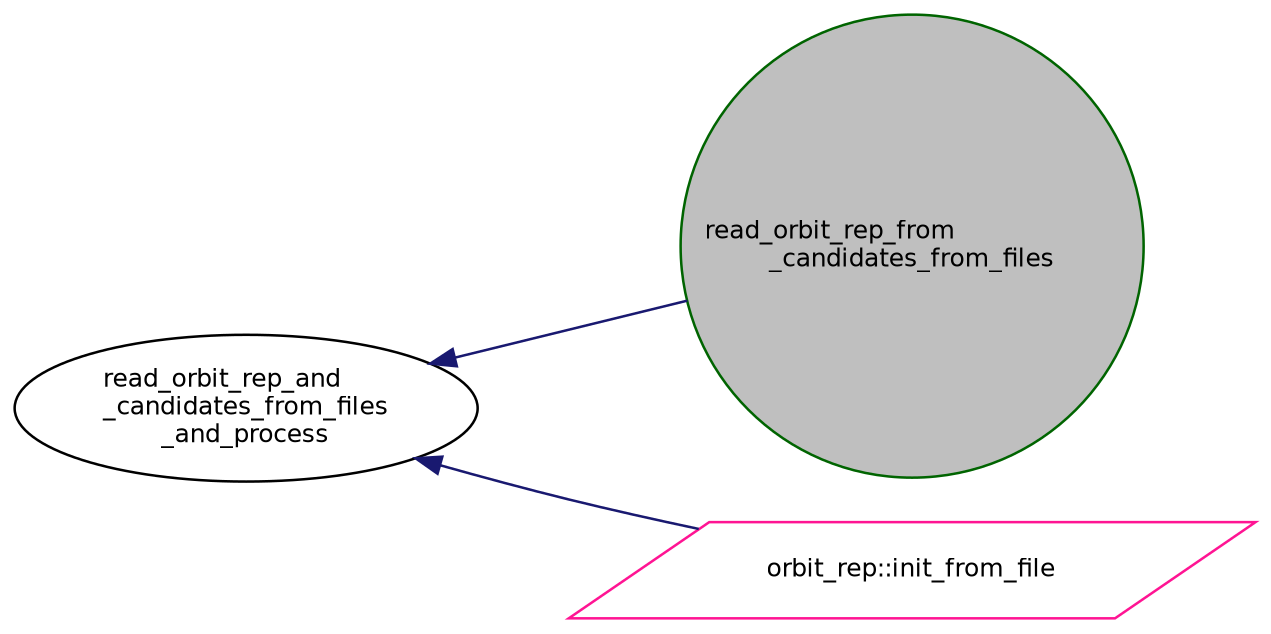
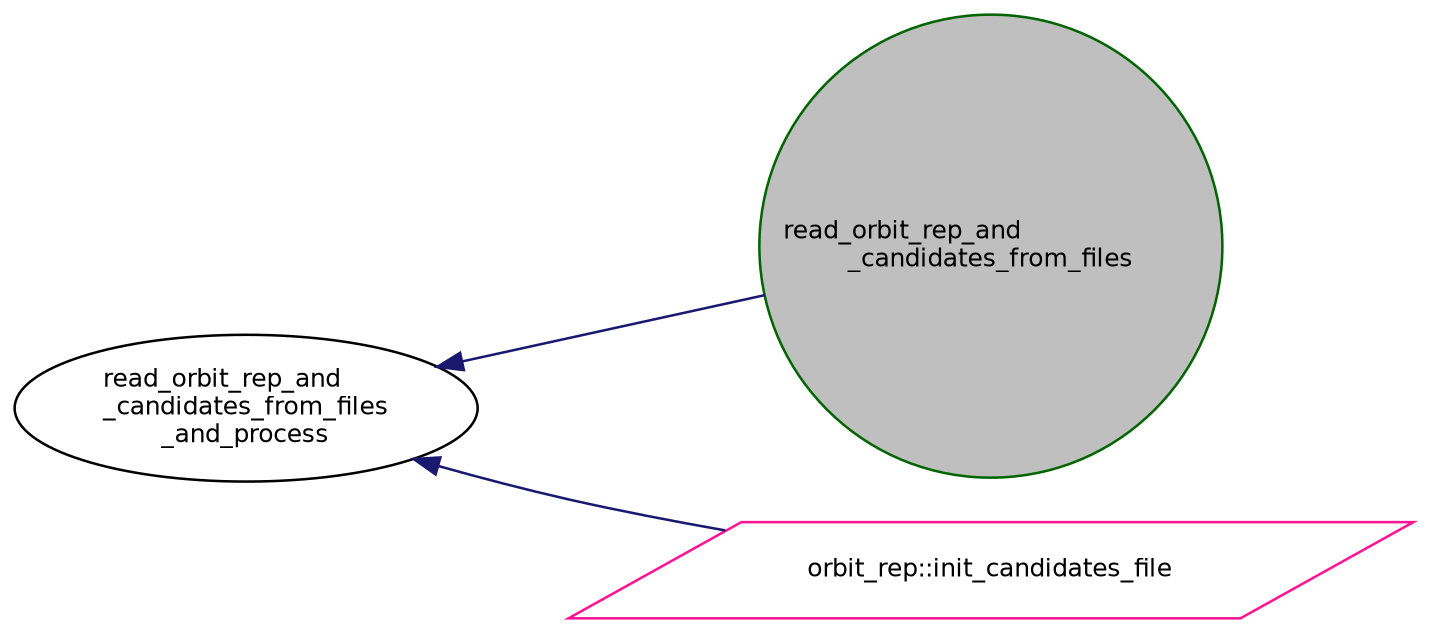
(912, 246) -> (991, 246)
(912, 570) -> (991, 570)
